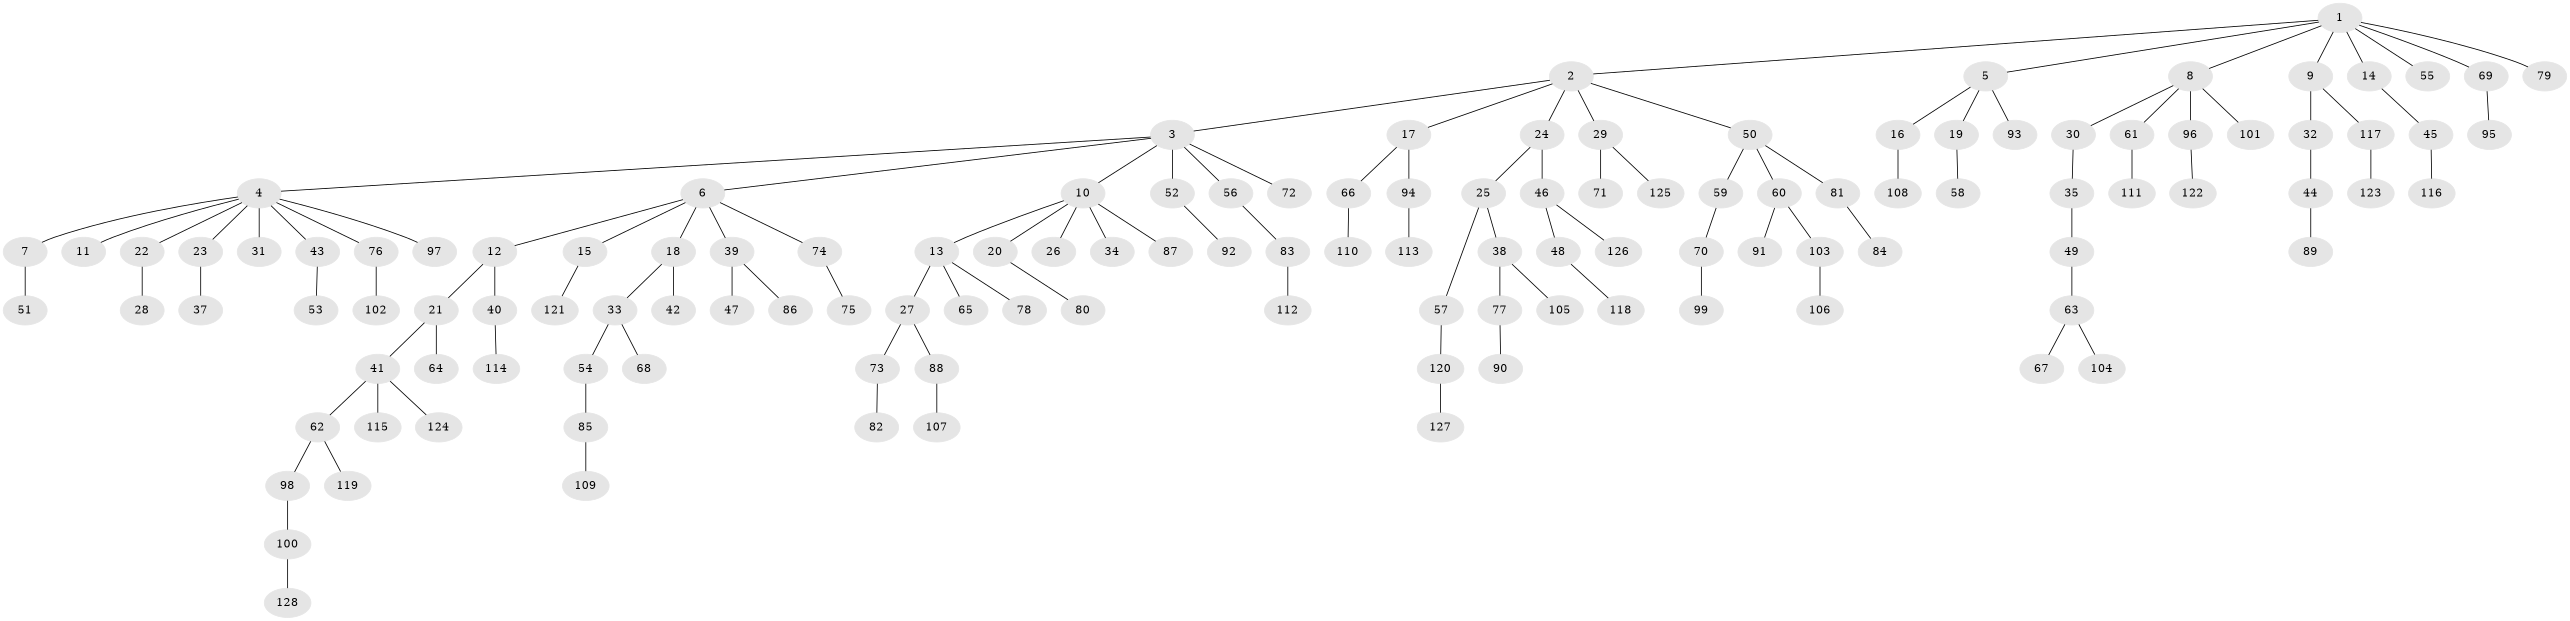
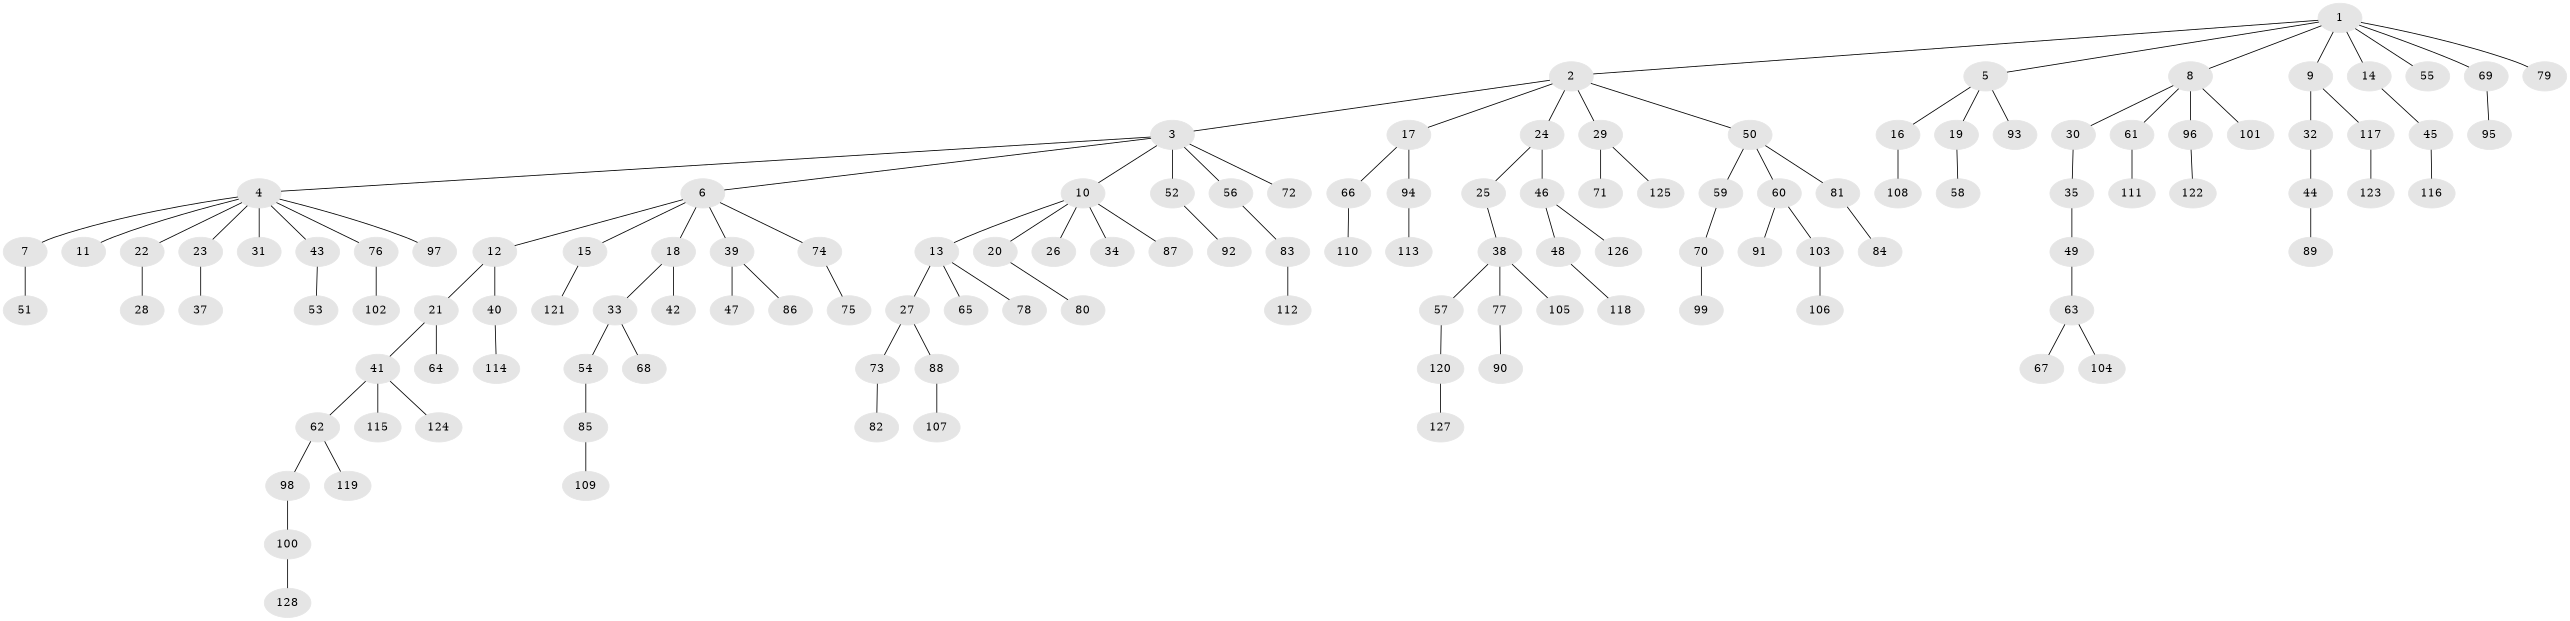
(1463, 252) -> (1471, 281)
